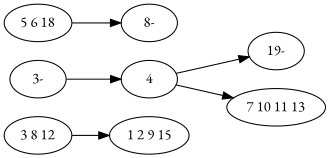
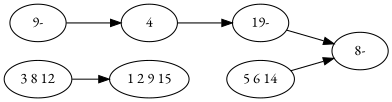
(38, 23) -> (261, 79)
none -> (305, 35)
(38, 79) -> (38, 23)
(276, 107) -> none
